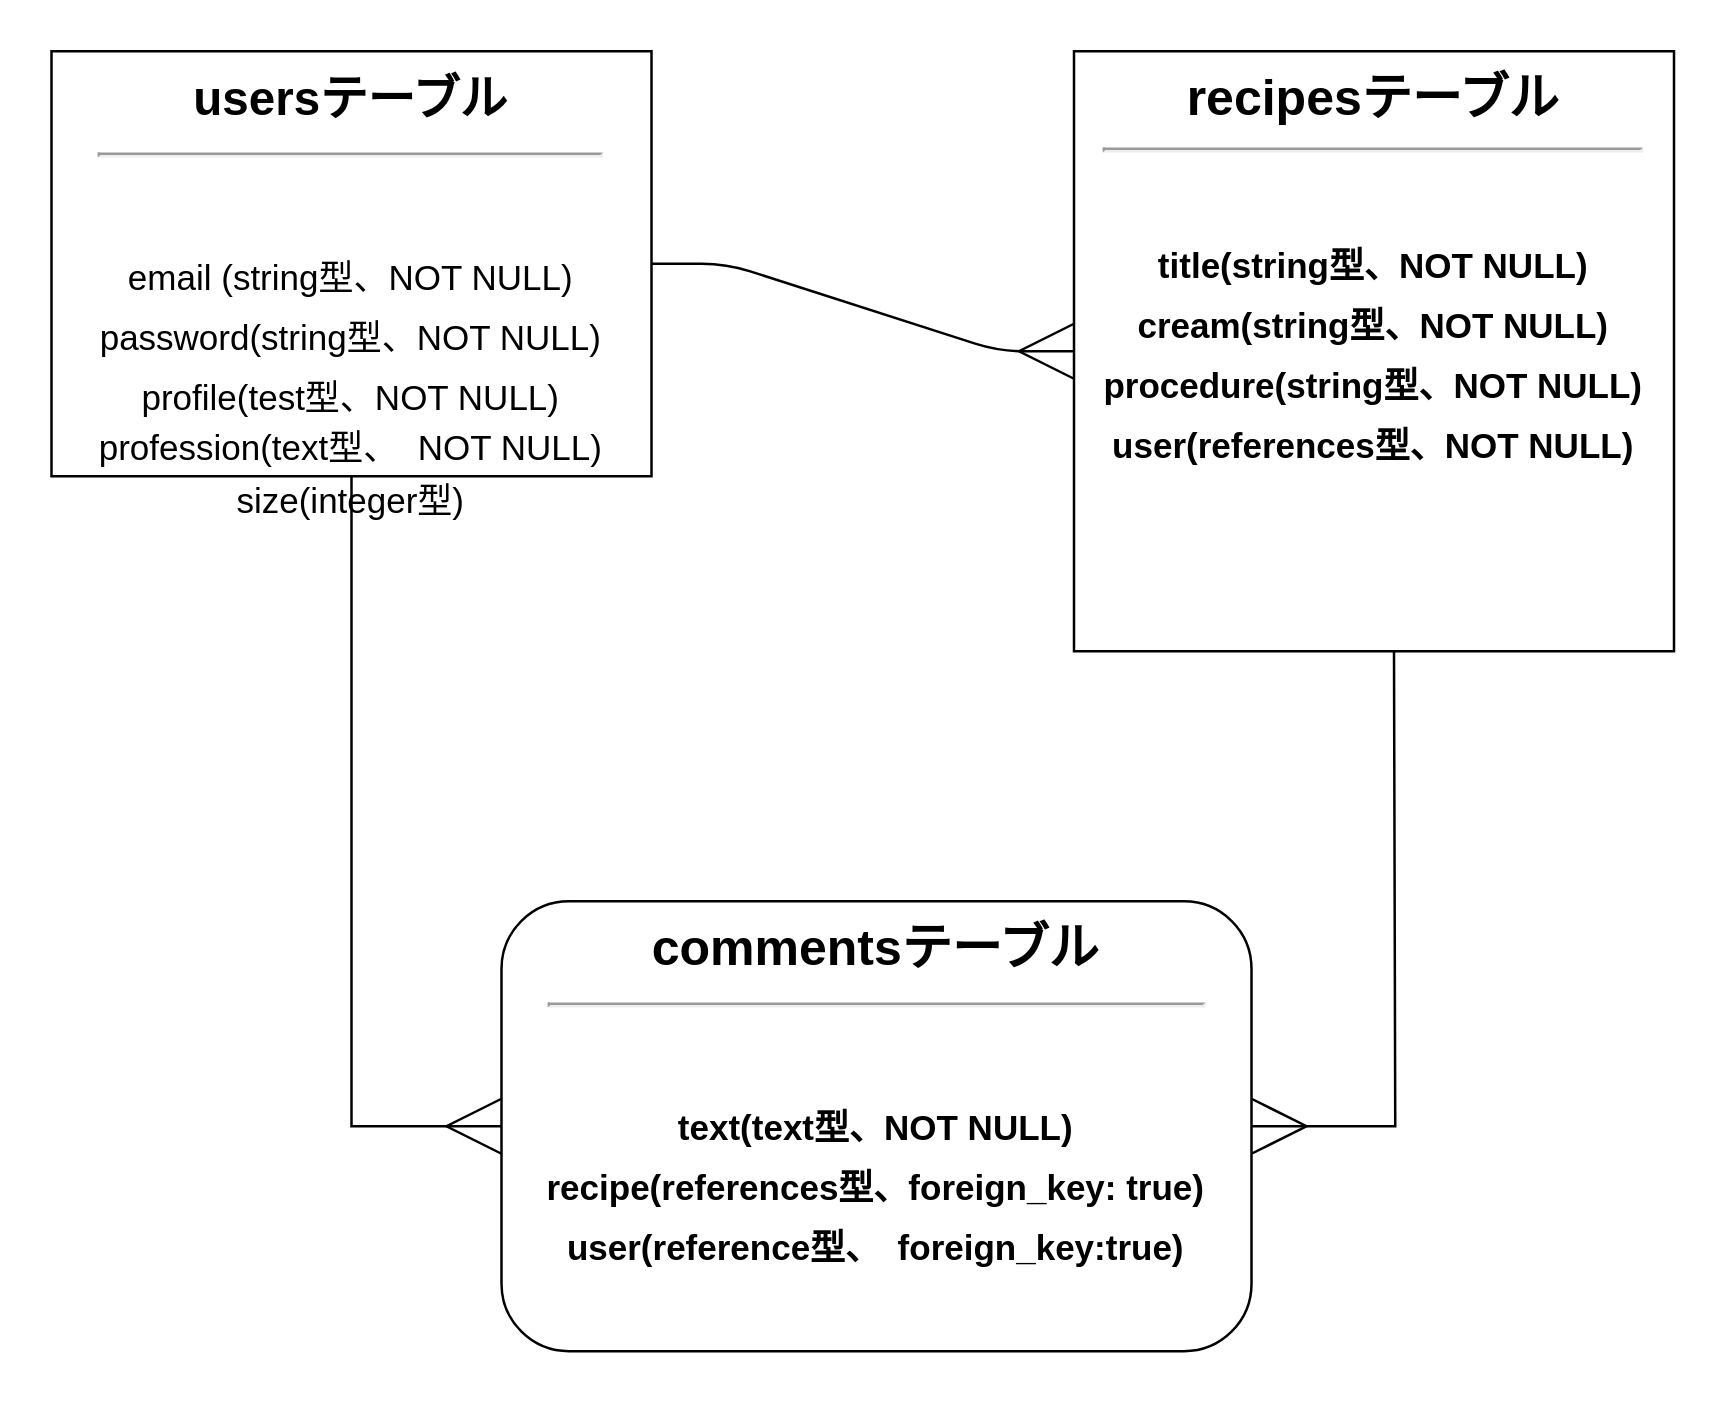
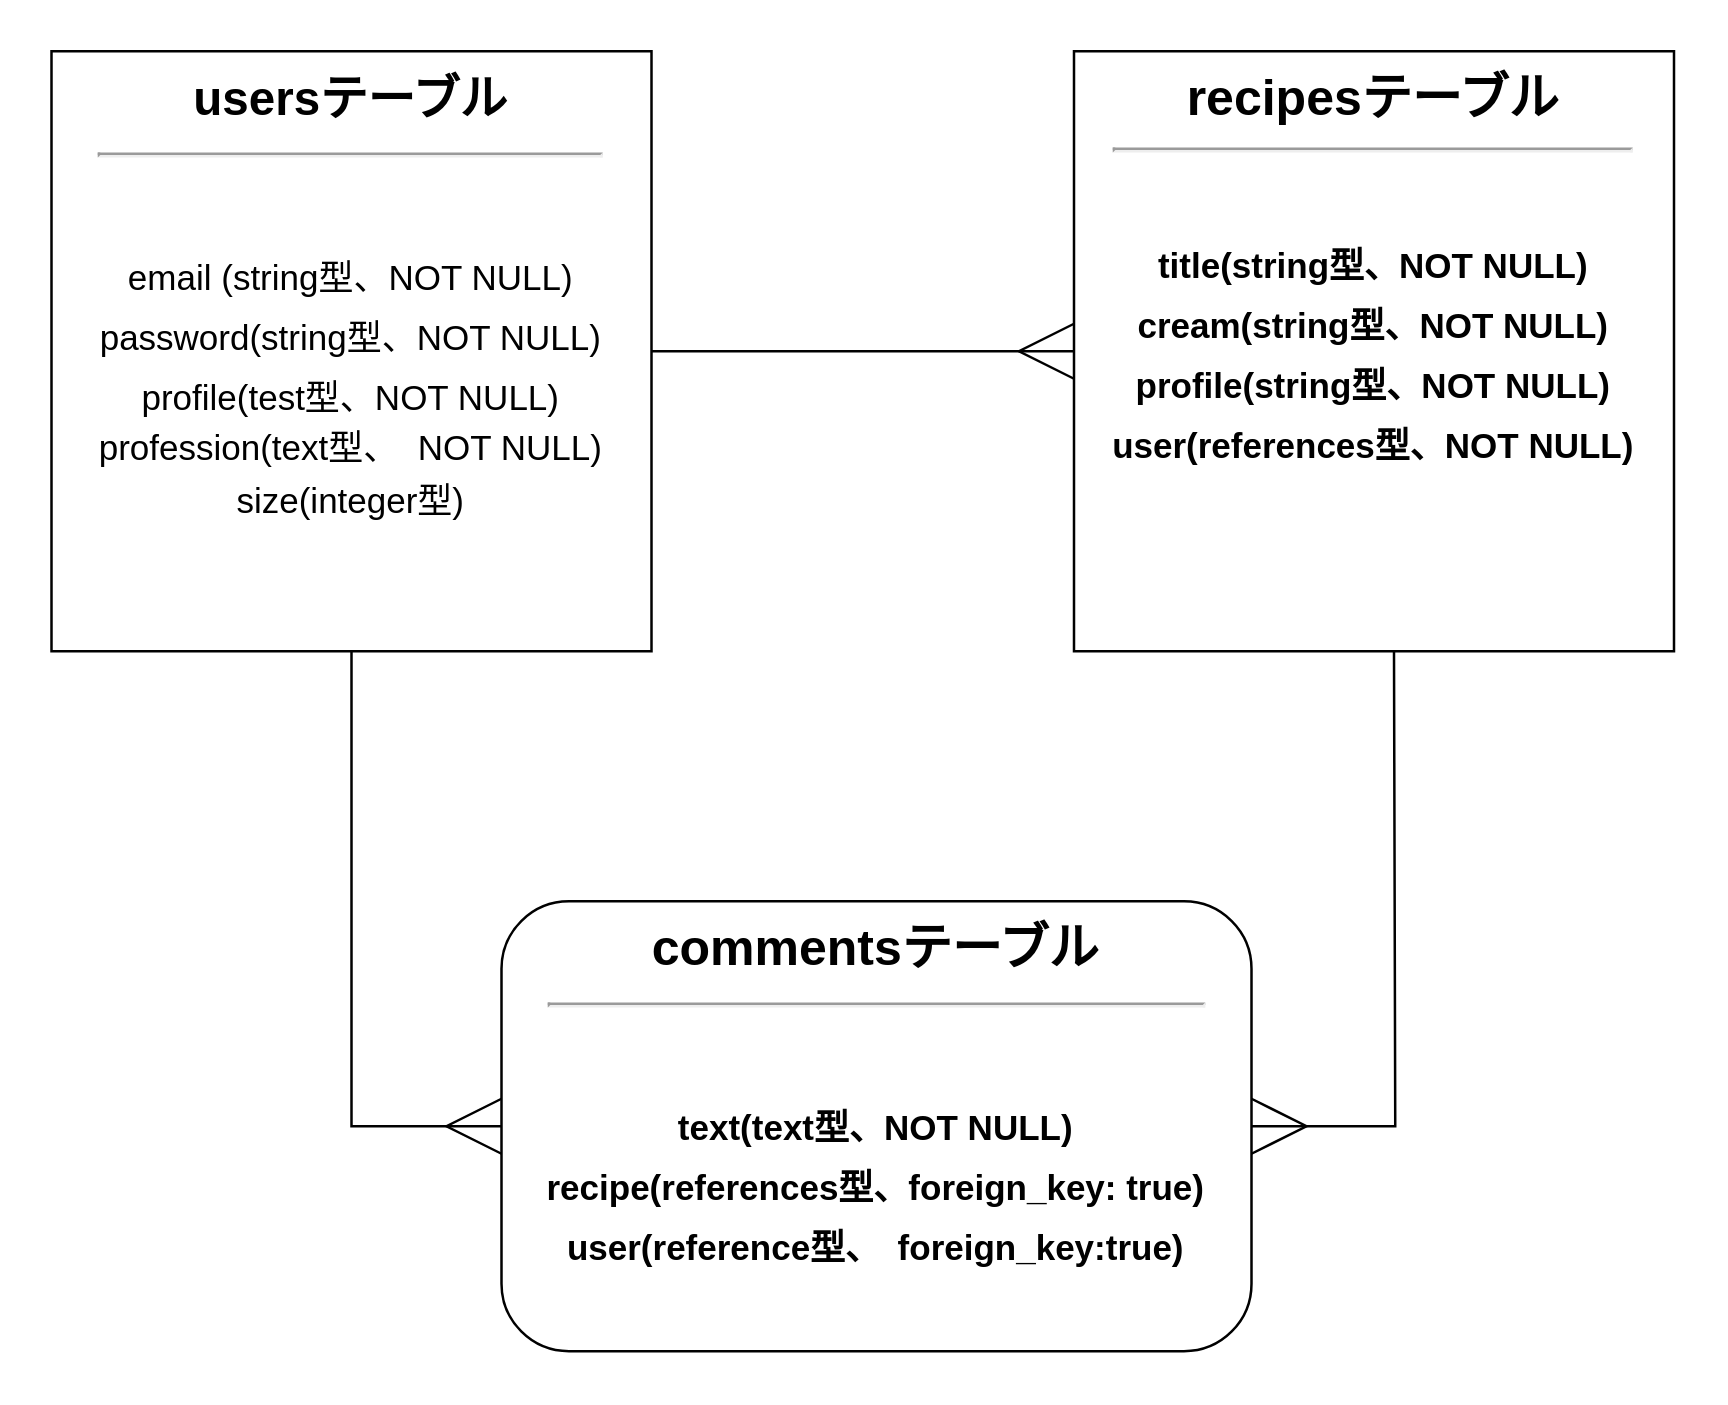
(351, 264) -> (351, 351)
(1374, 339) -> (1374, 339)
